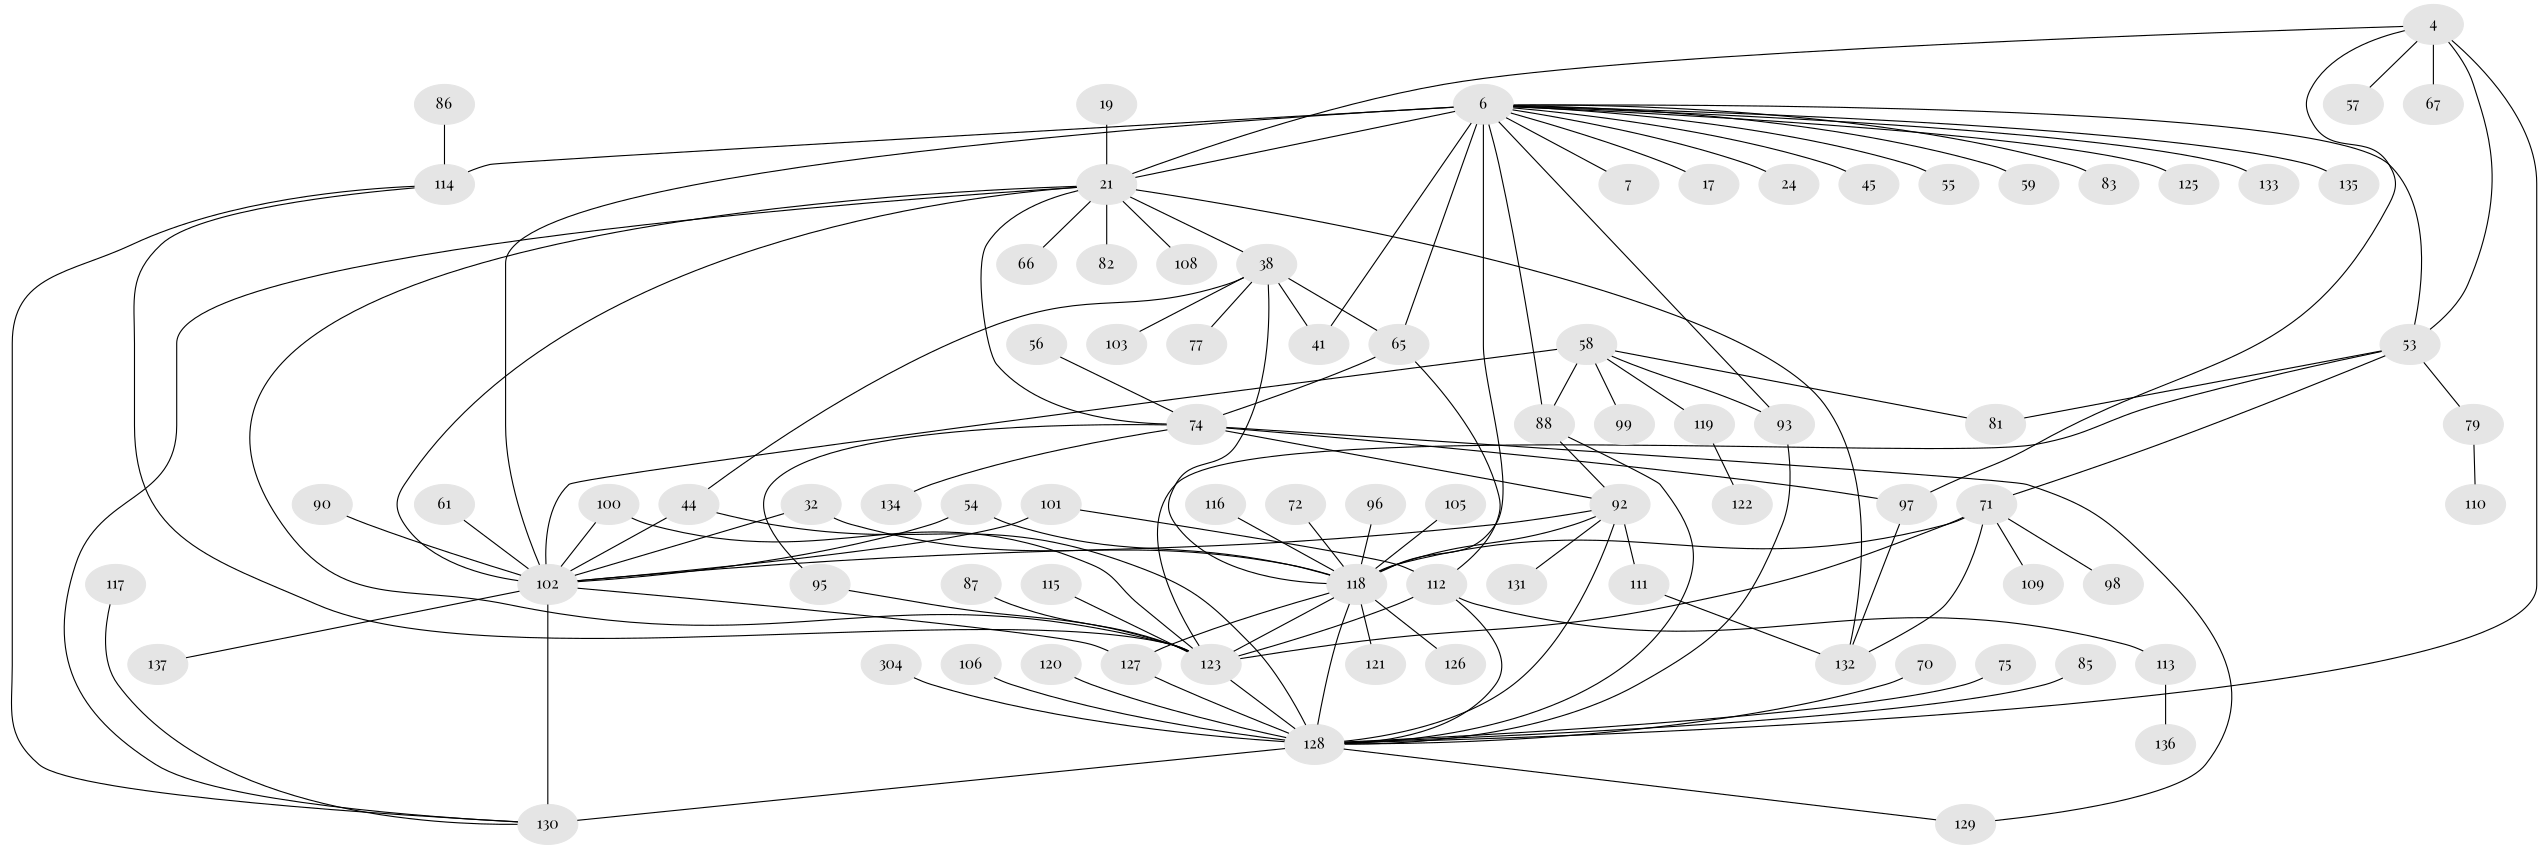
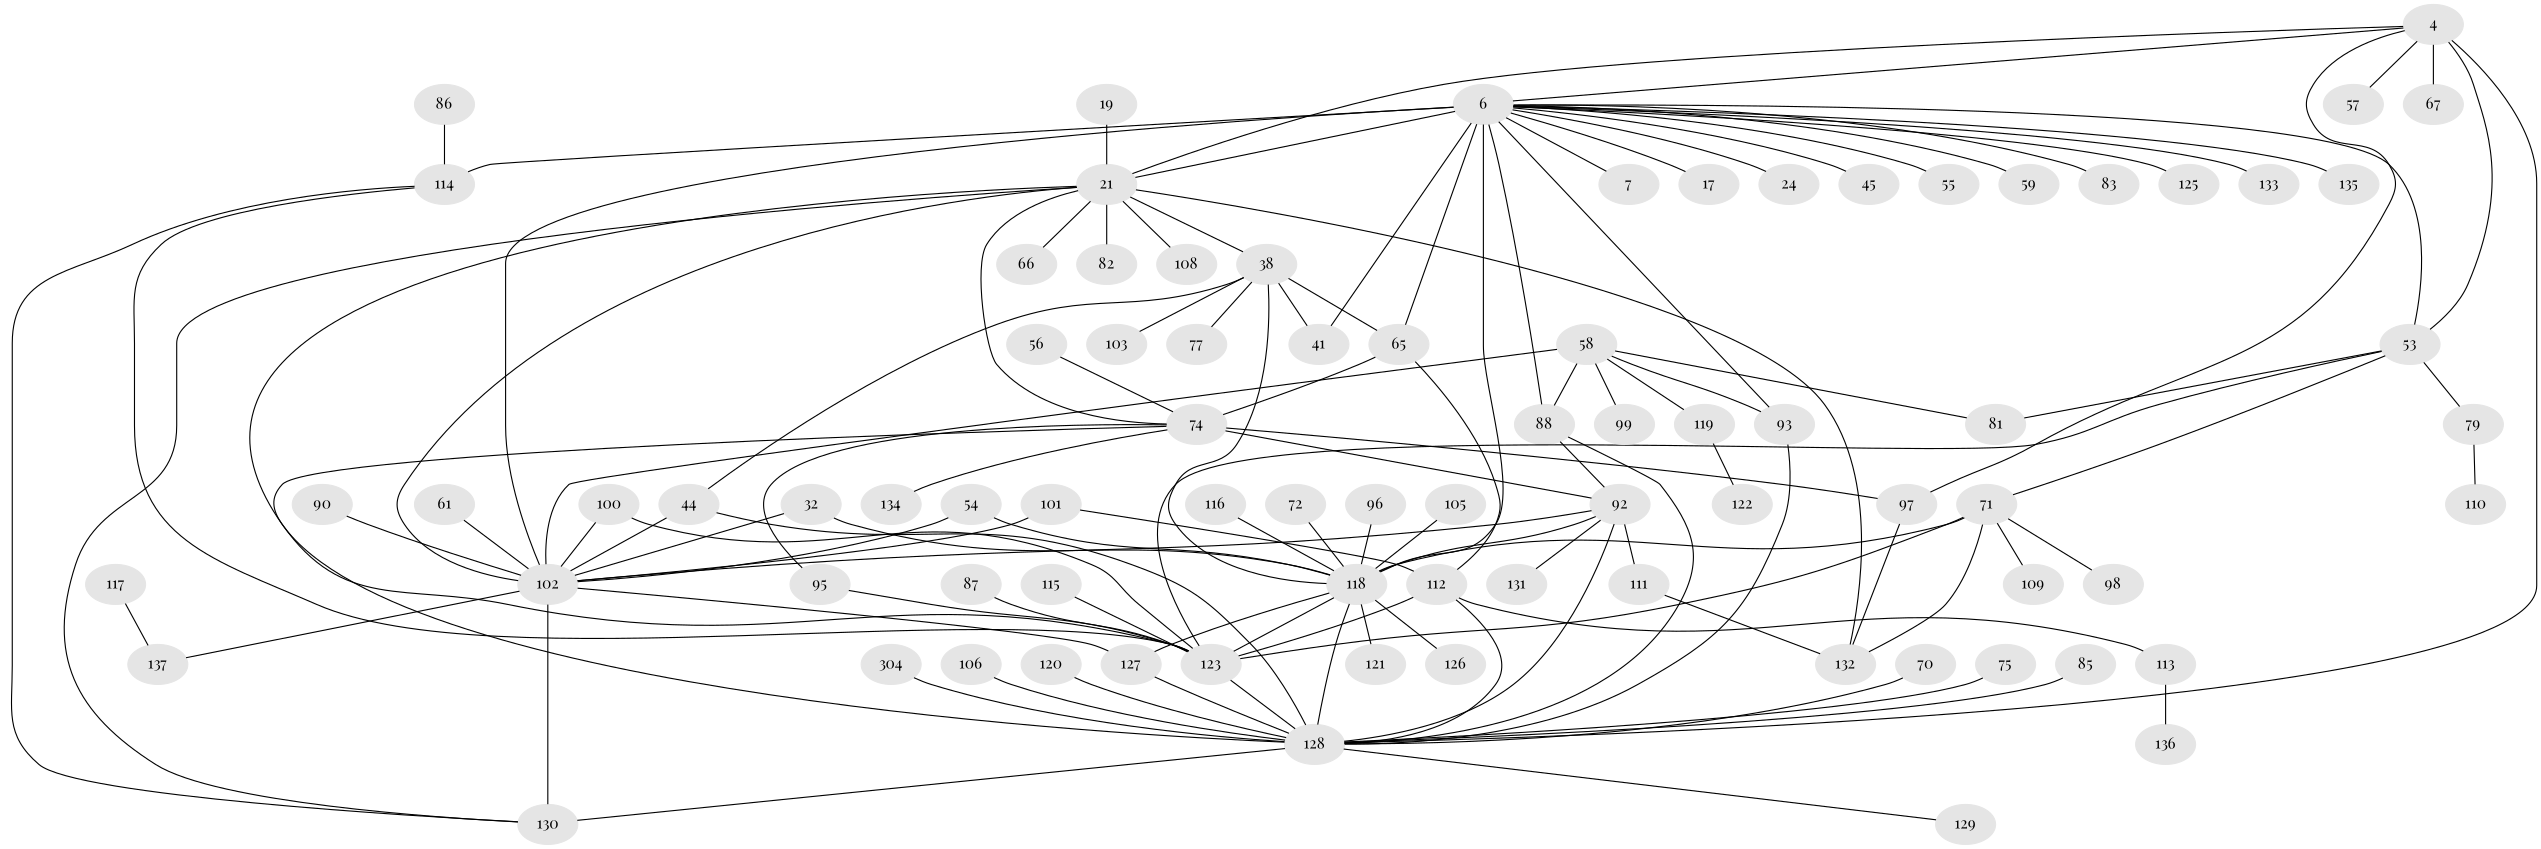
none -> (1958, 64)
(1928, 475) -> (282, 485)
(262, 784) -> (137, 624)
